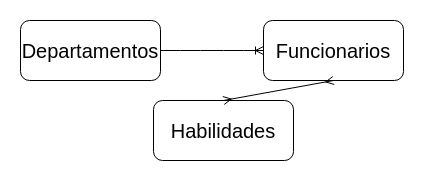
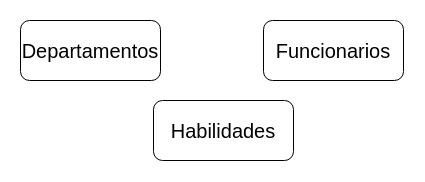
(212, 51) -> none
(278, 91) -> none
